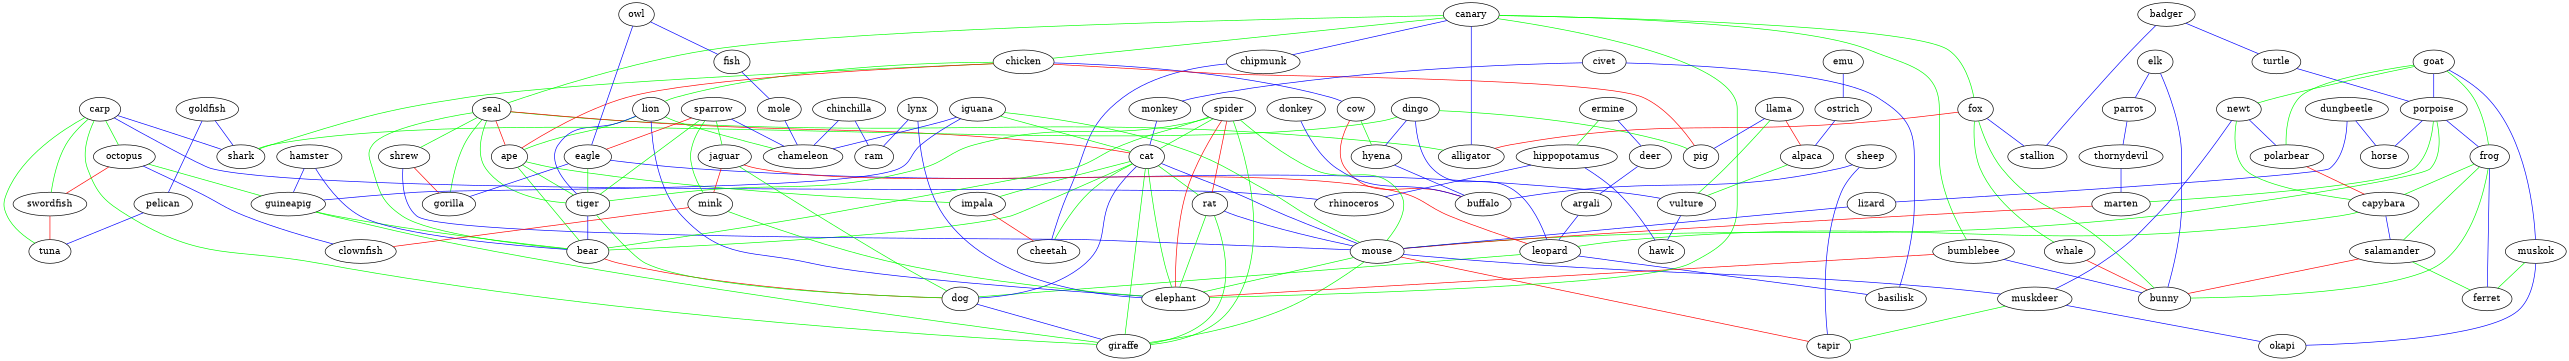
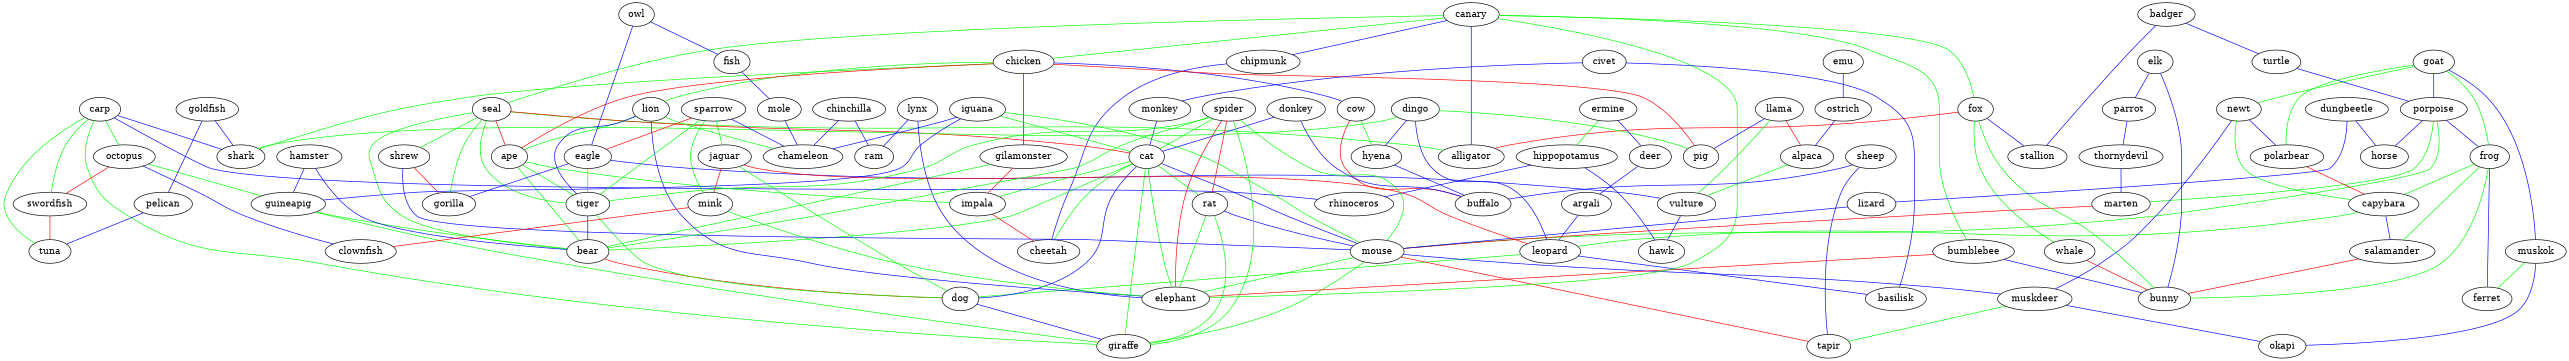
none -> (1204, 139)
none -> (1024, 157)
(2441, 276) -> none
